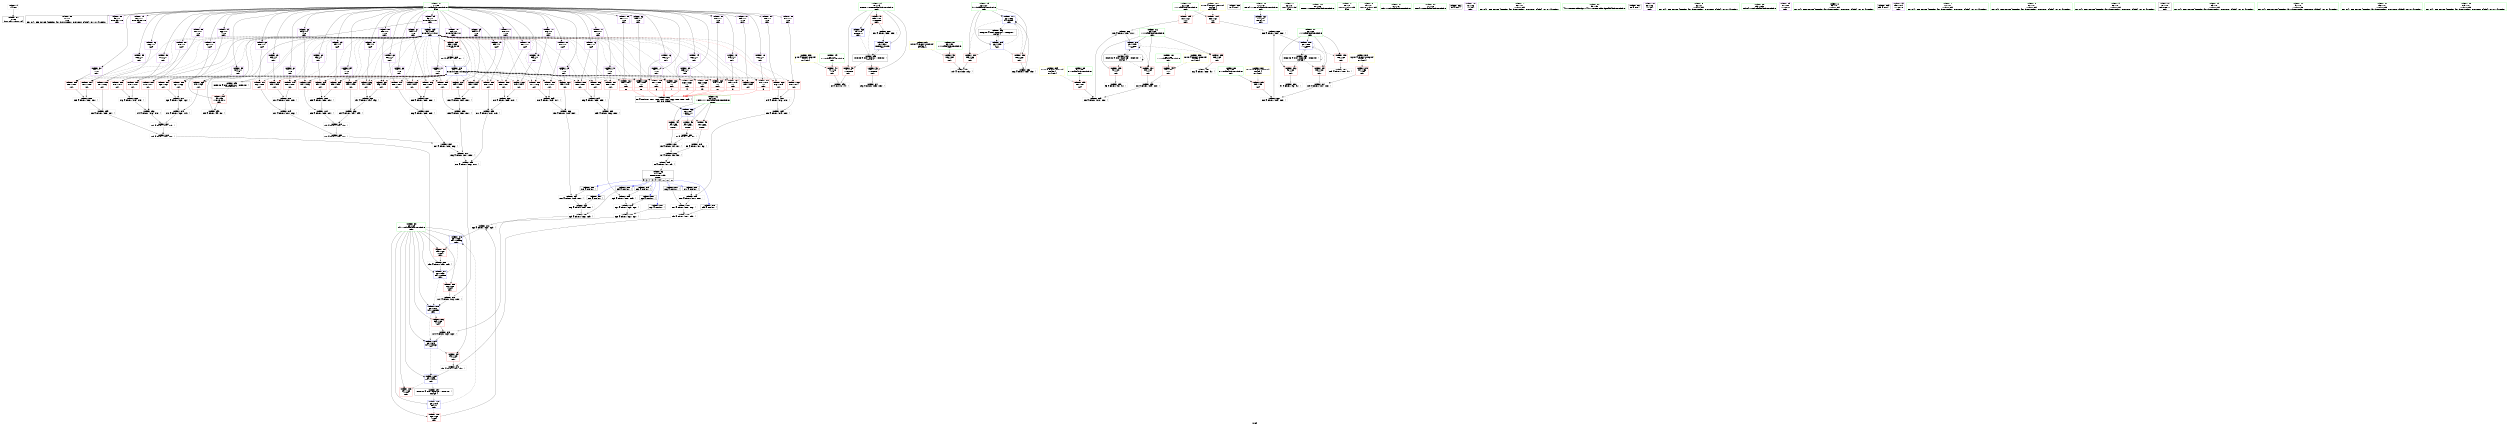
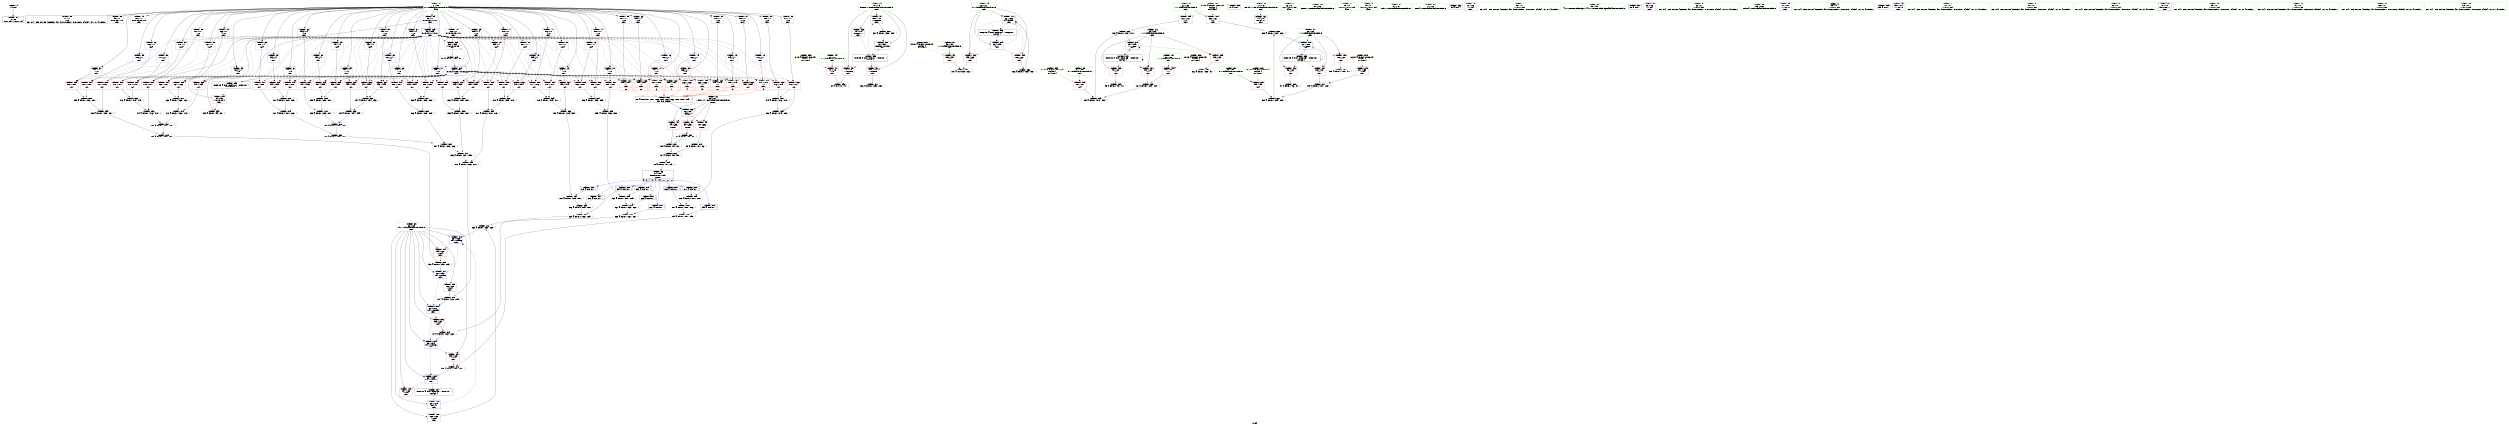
(344, 118) -> (344, 118)
